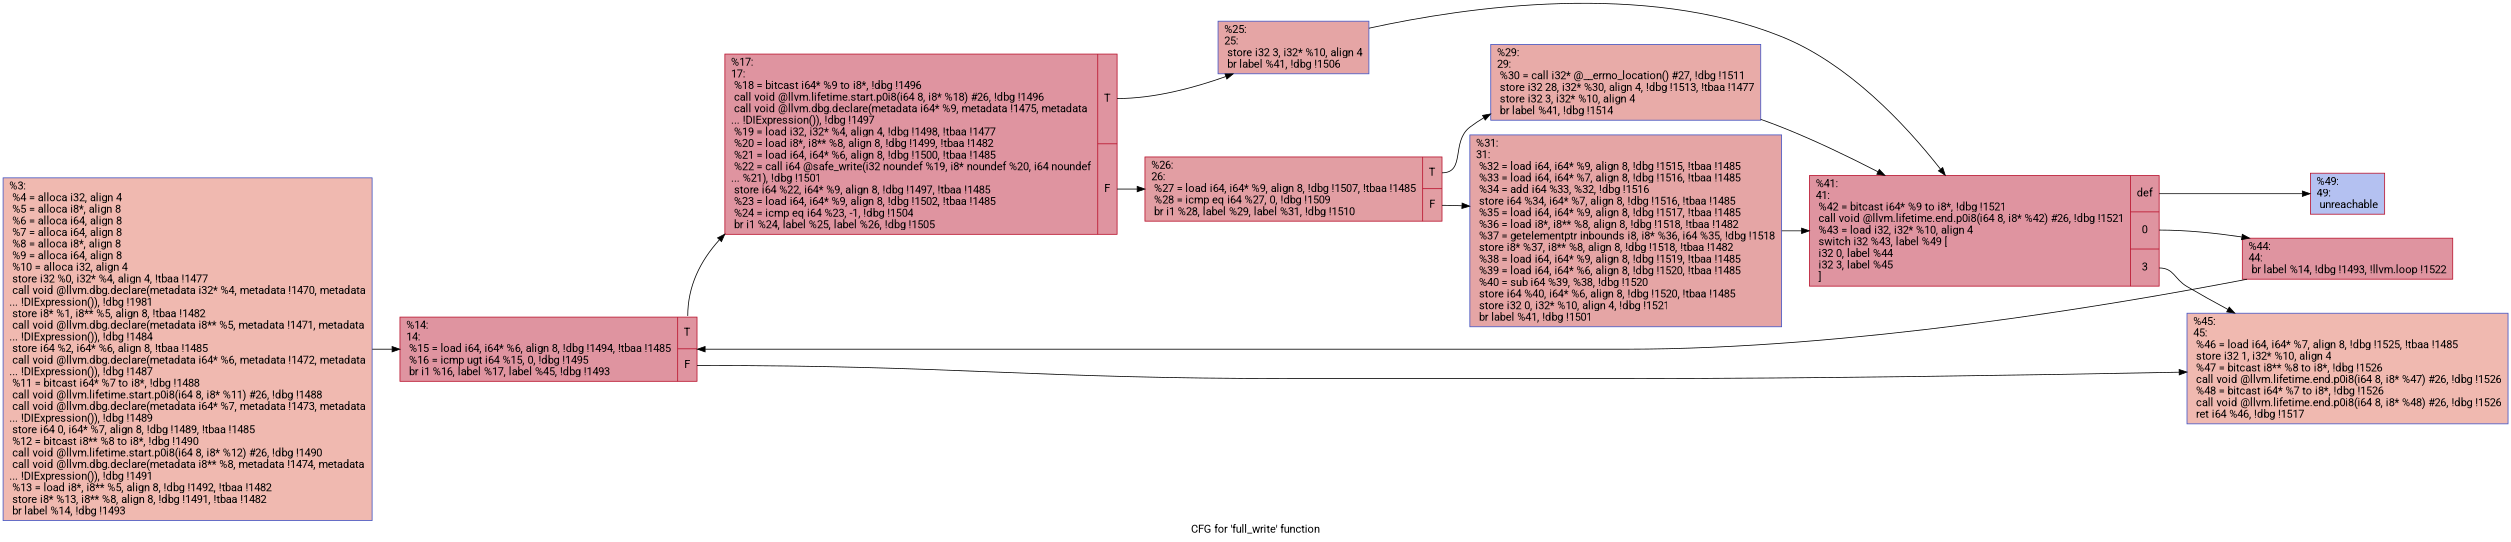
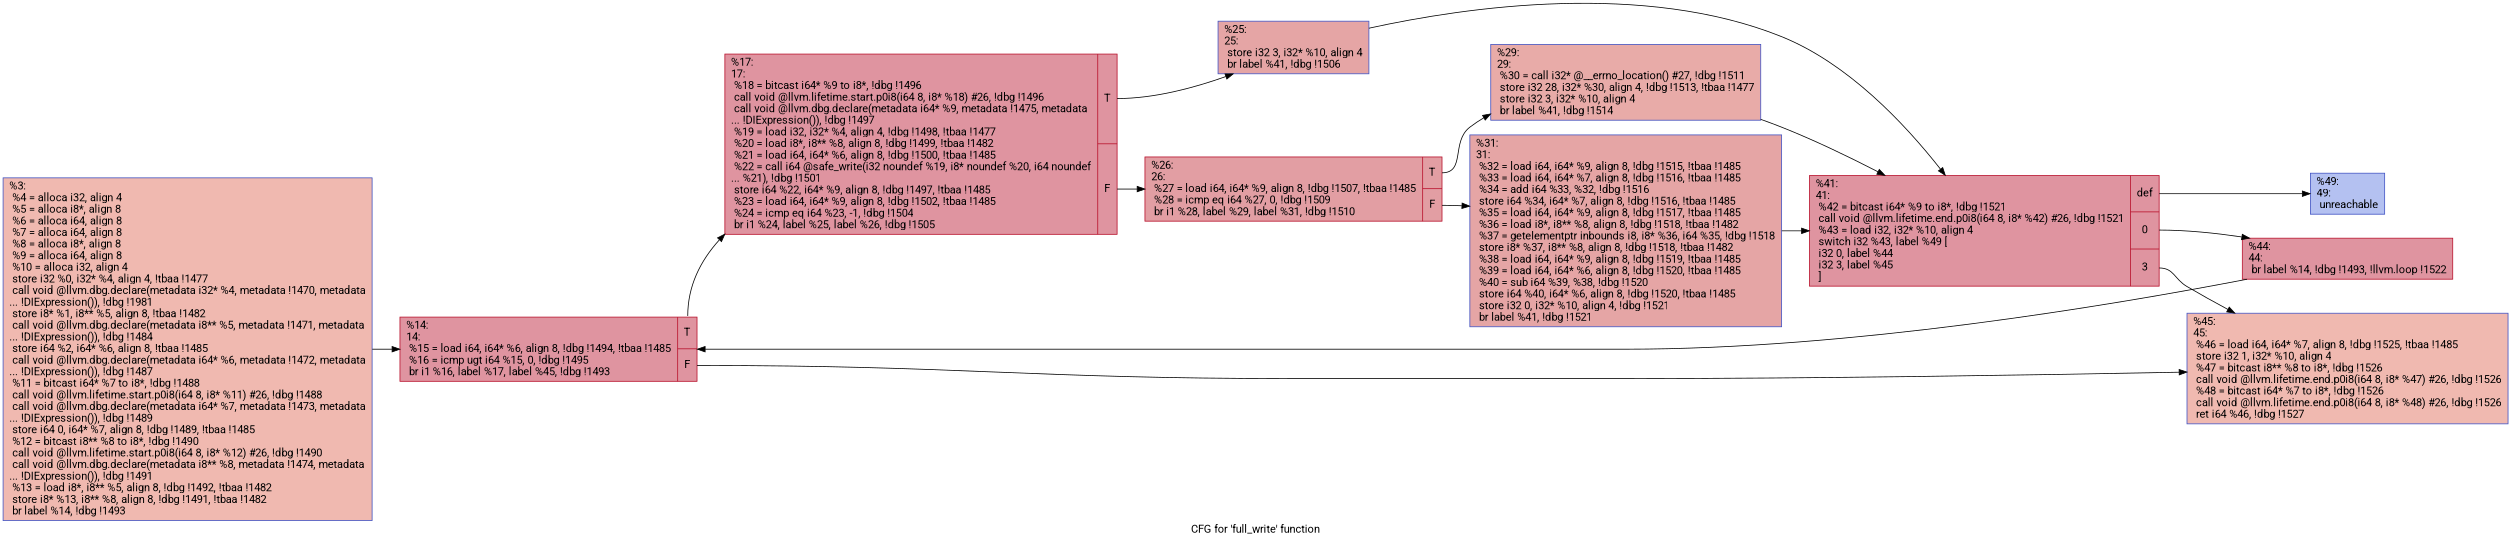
(2348, 194) -> (2348, 194)
(1534, 317) -> (1534, 317)
(2249, 415) -> (2249, 415)
